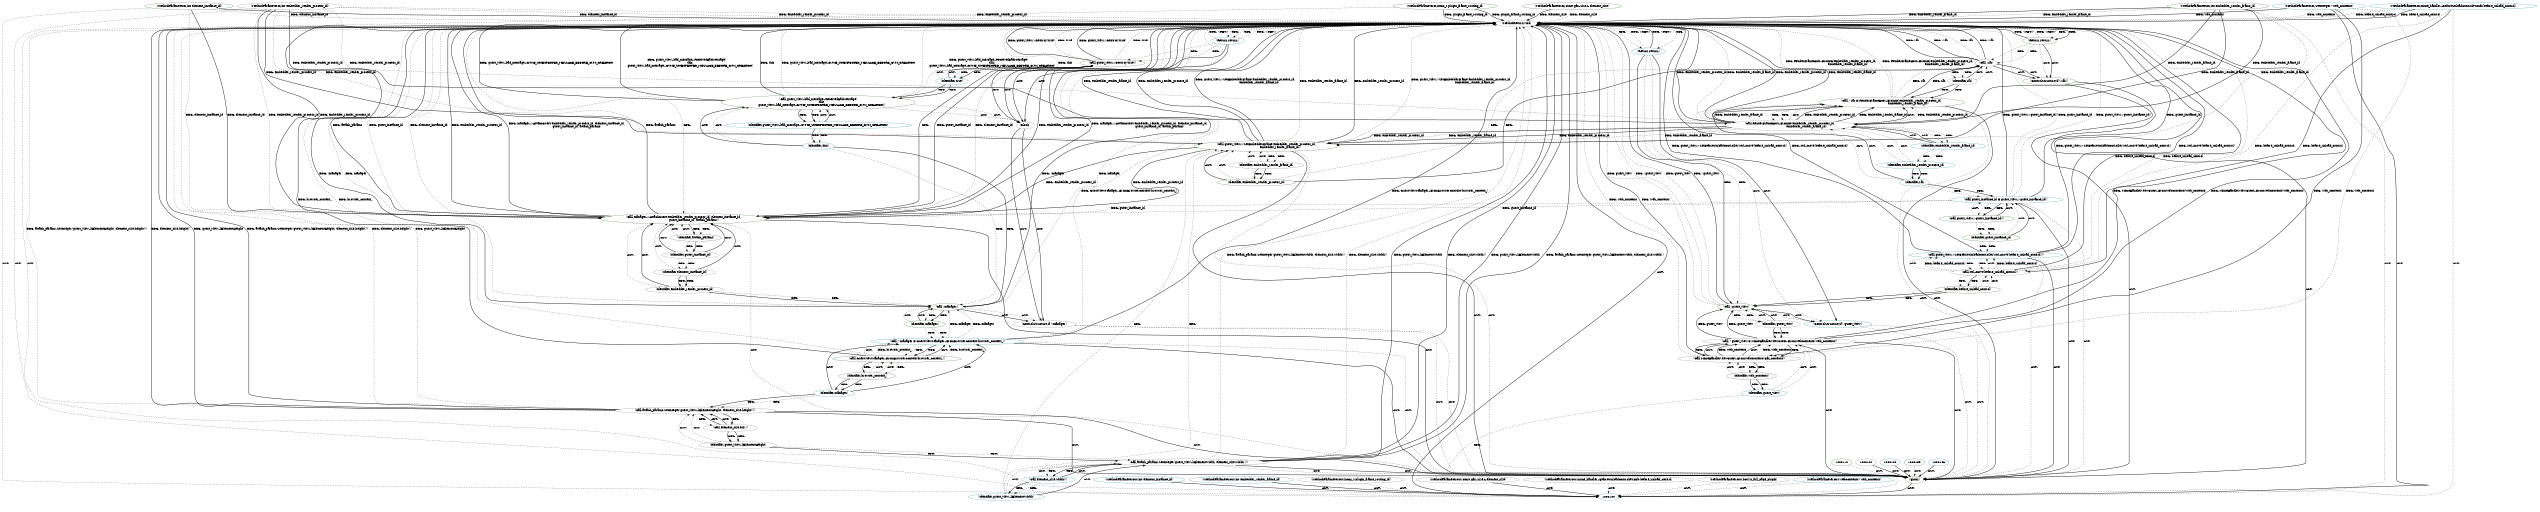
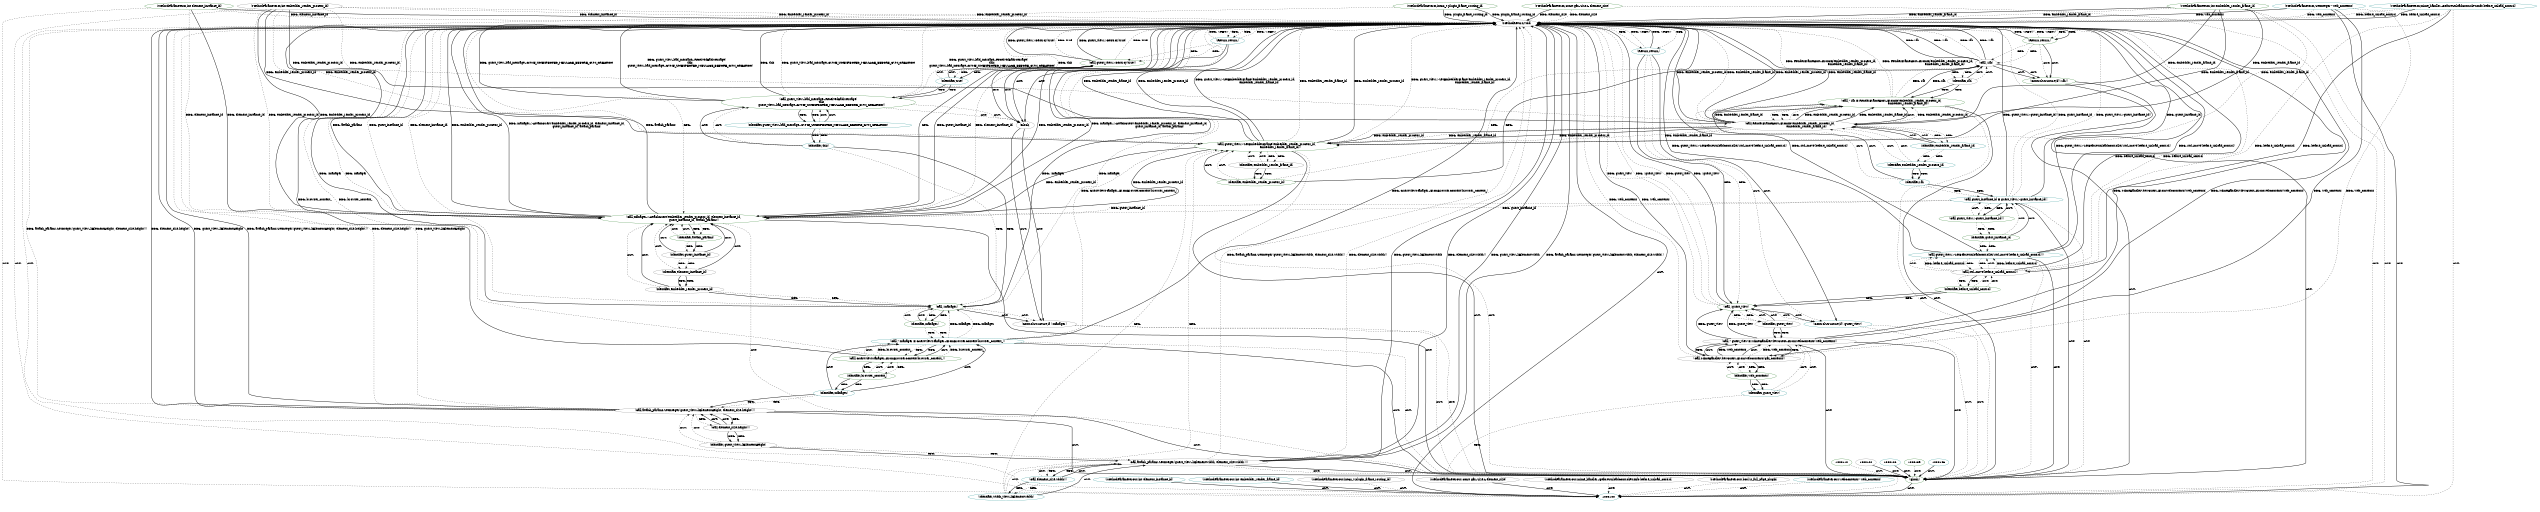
none -> (2372, 287)
(730, 428) -> (730, 428)
(1006, 497) -> (1006, 497)
